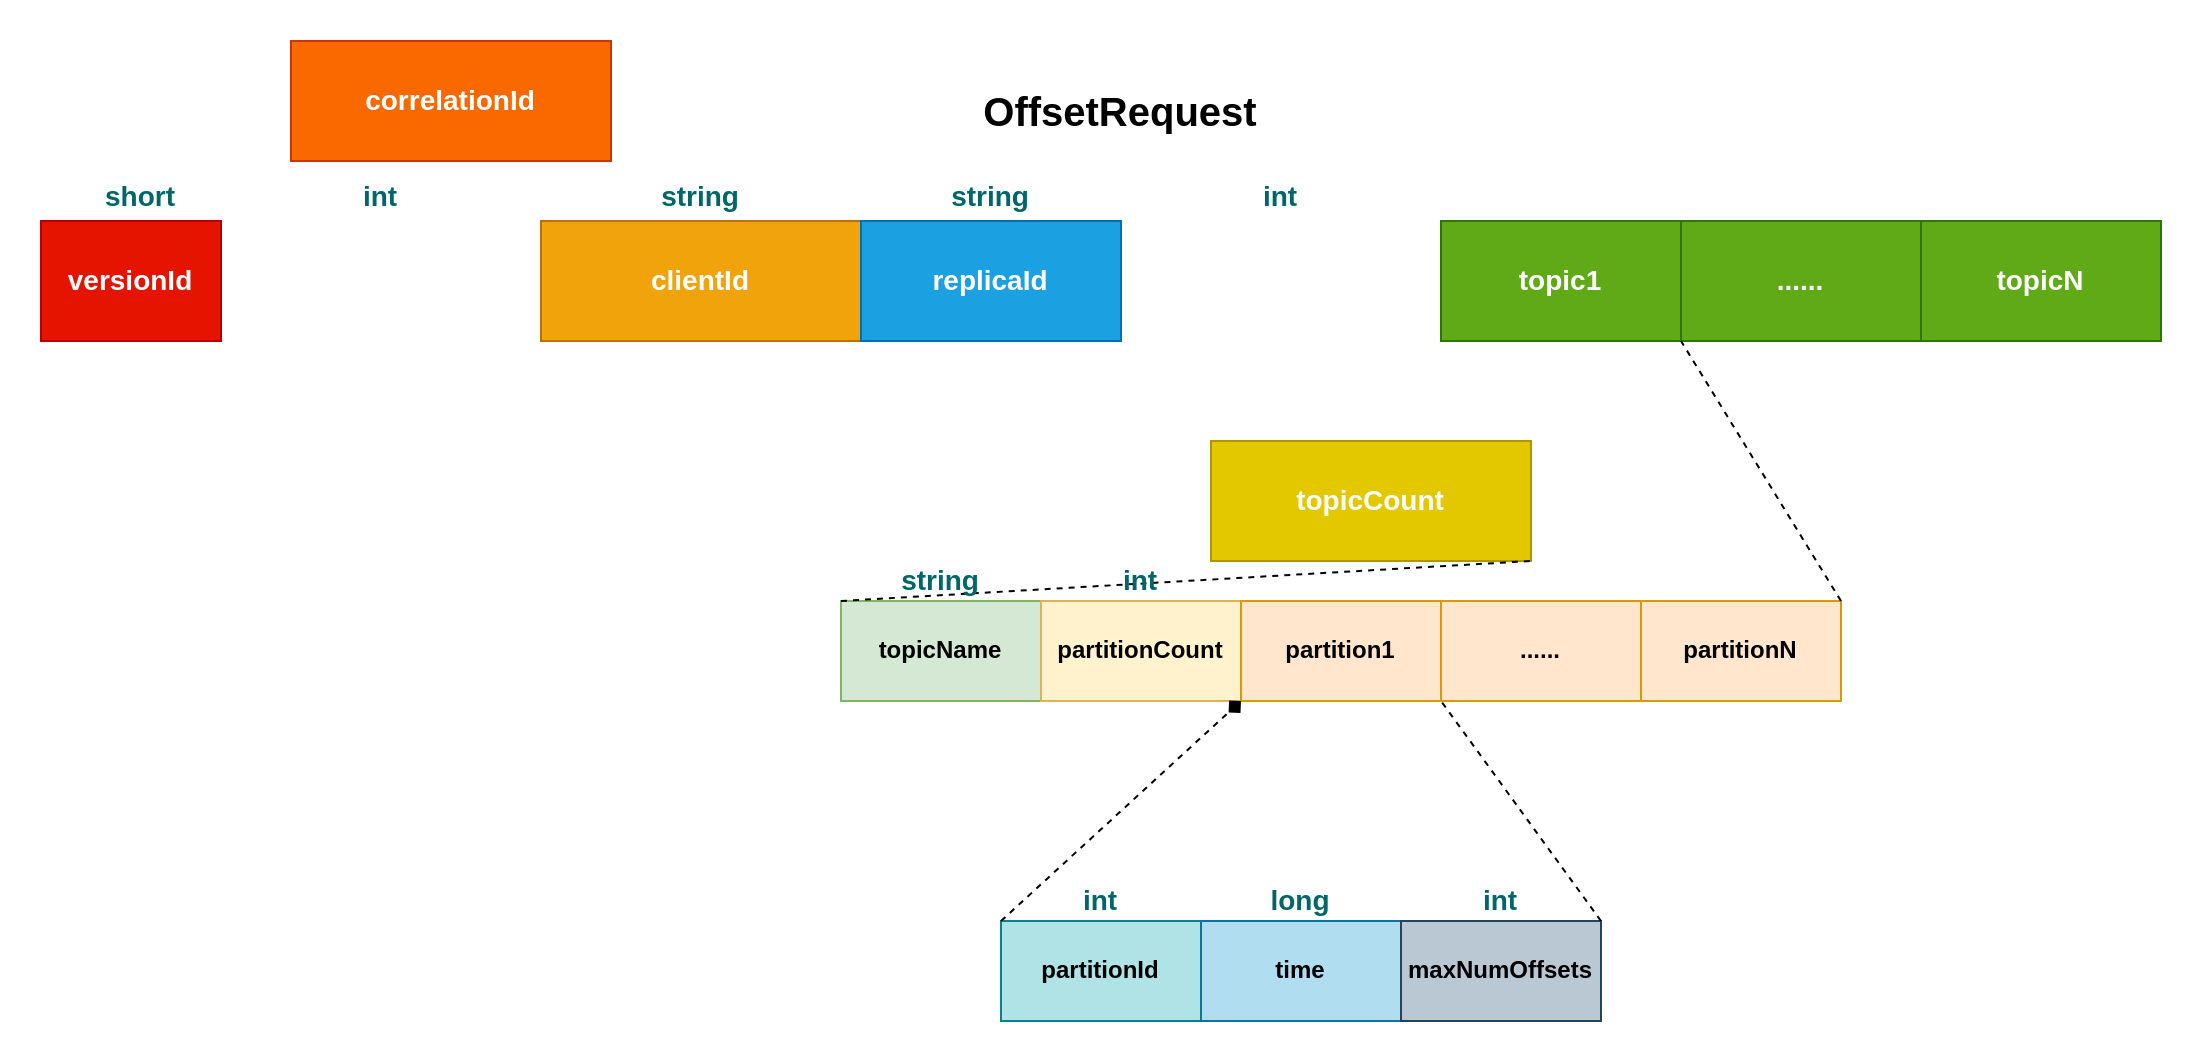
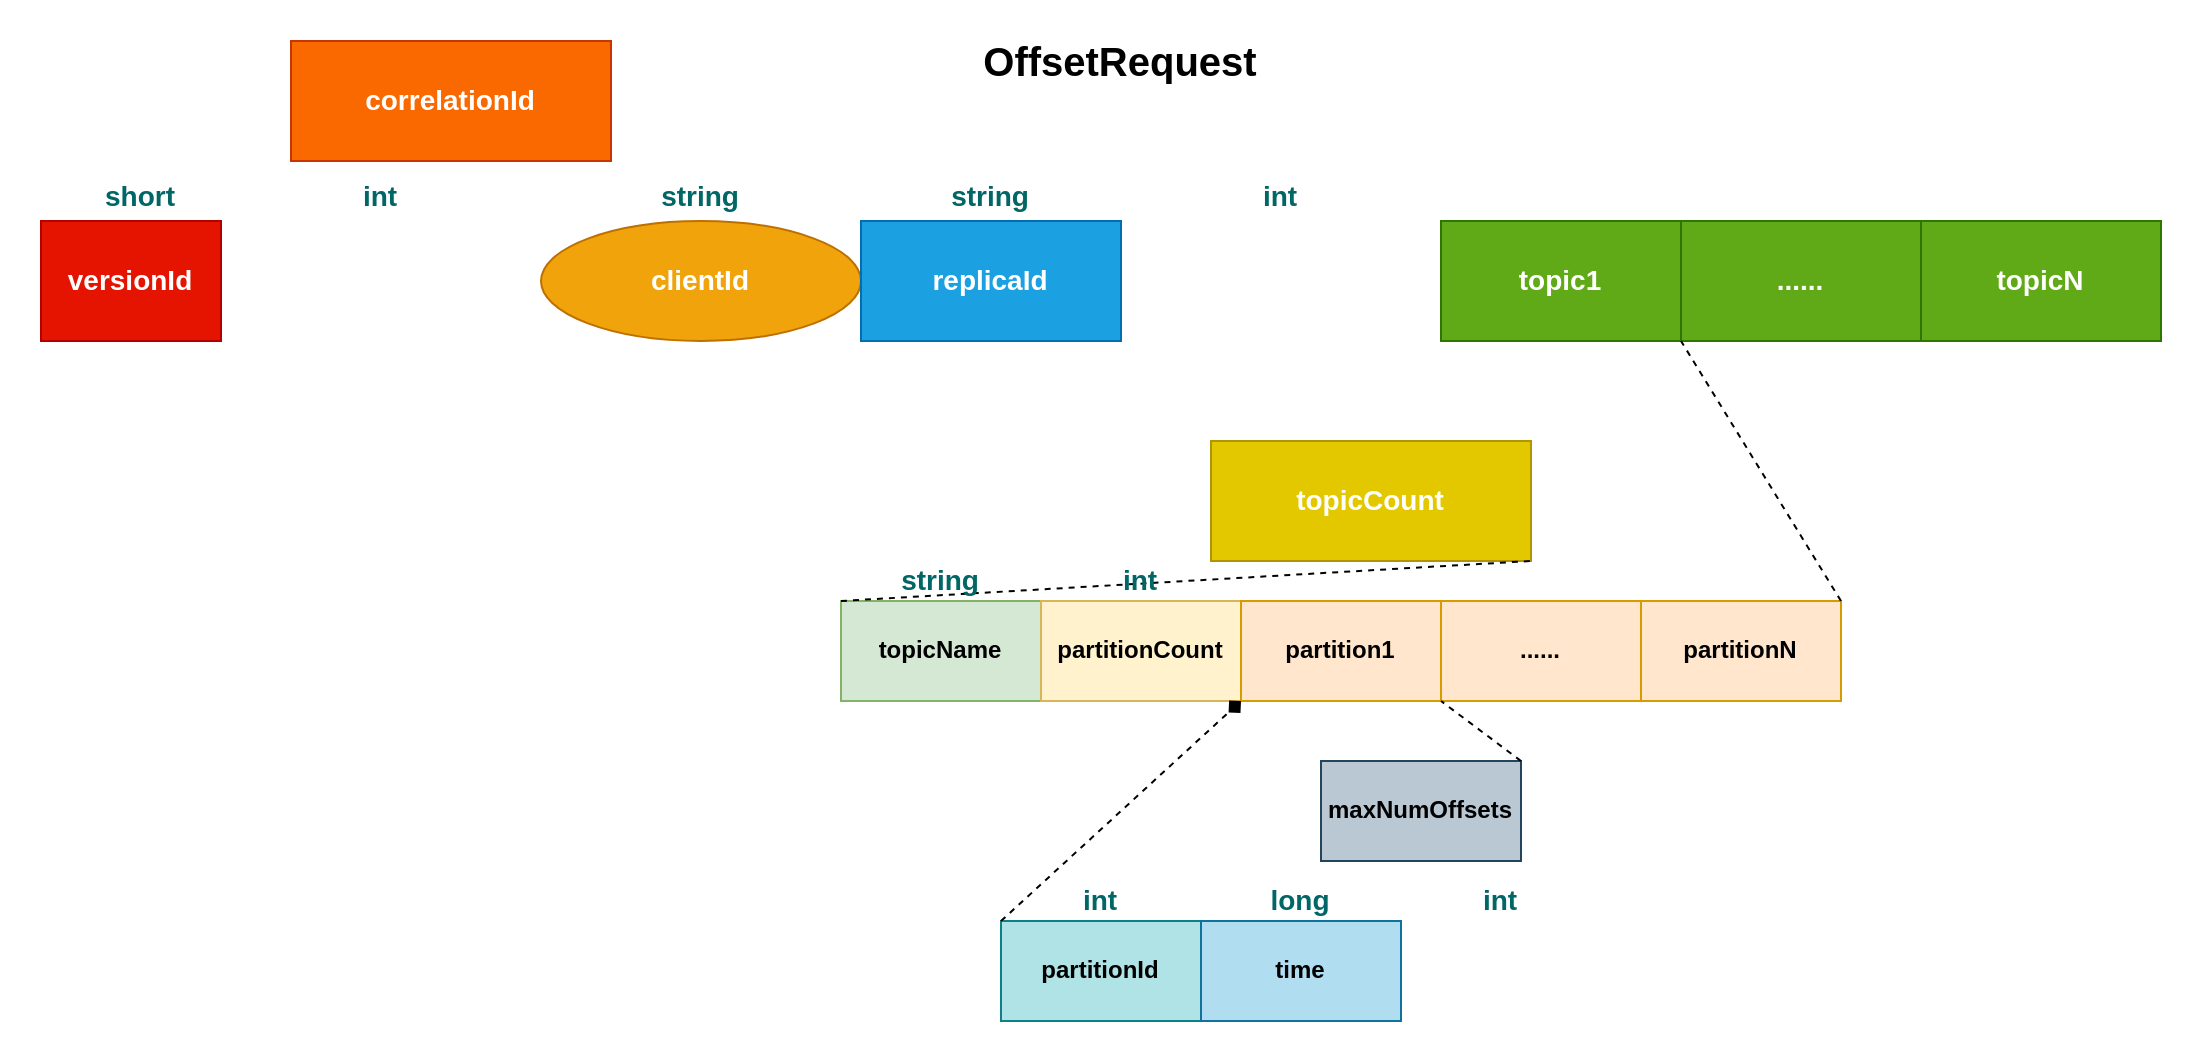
(1121, 111) -> (1121, 61)
(701, 281) -> (701, 281)
(1501, 971) -> (1421, 811)
